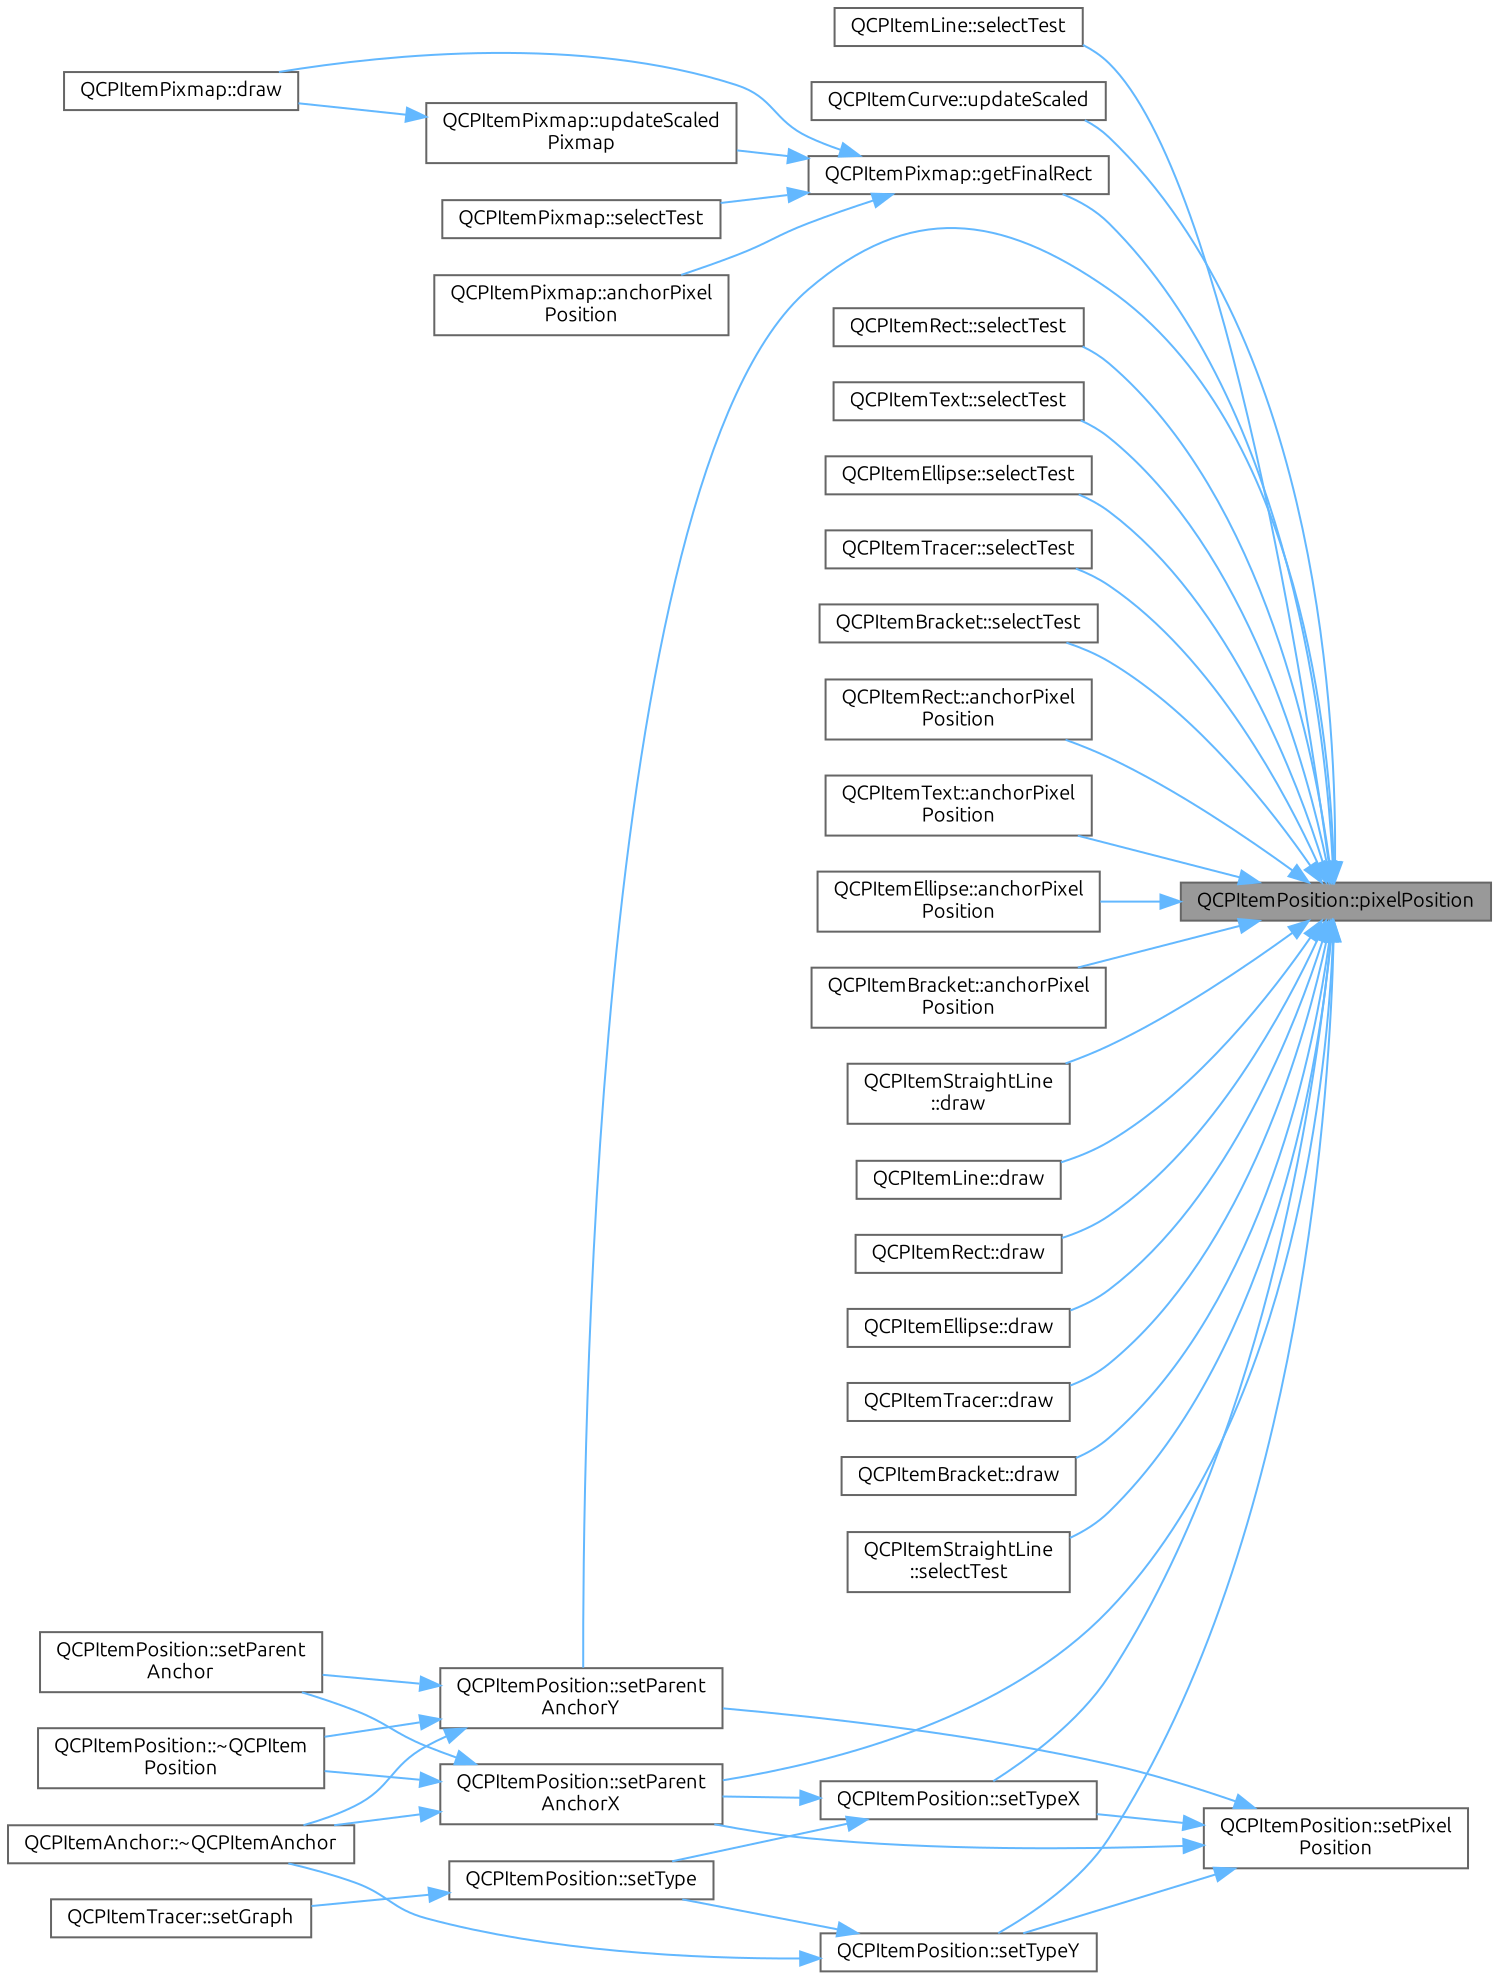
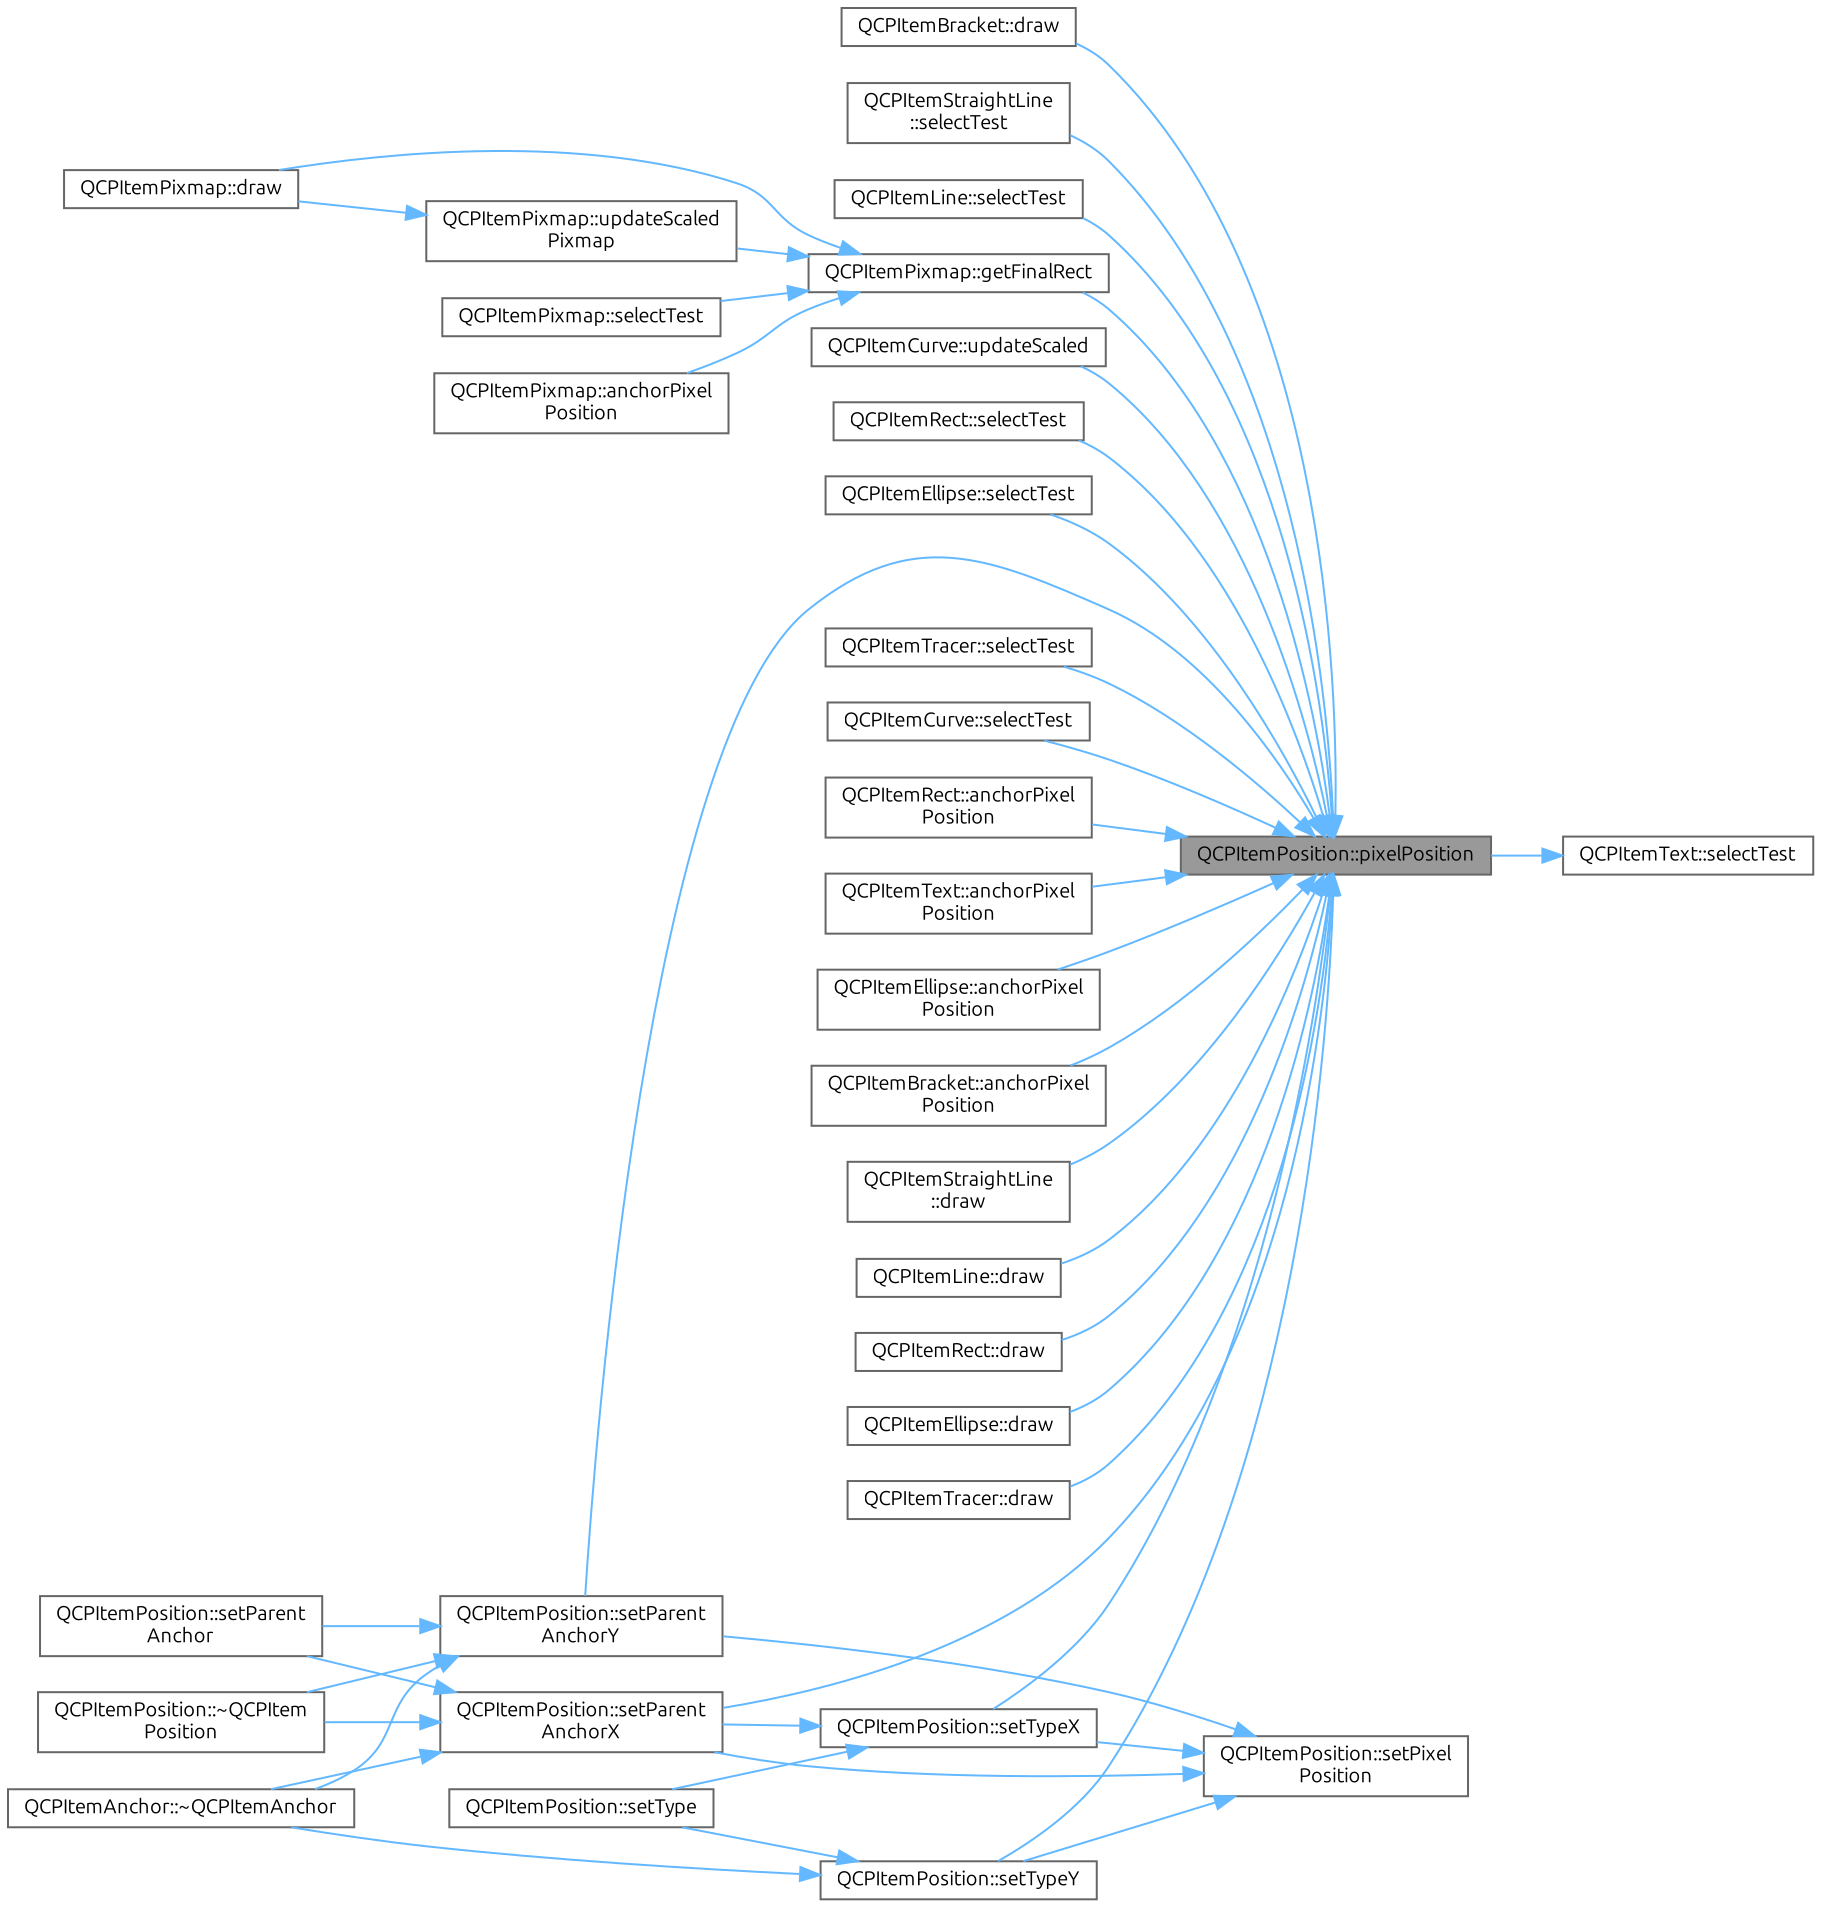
(1244, 617) -> (1517, 856)
(959, 623) -> (959, 722)
(181, 1918) -> none
